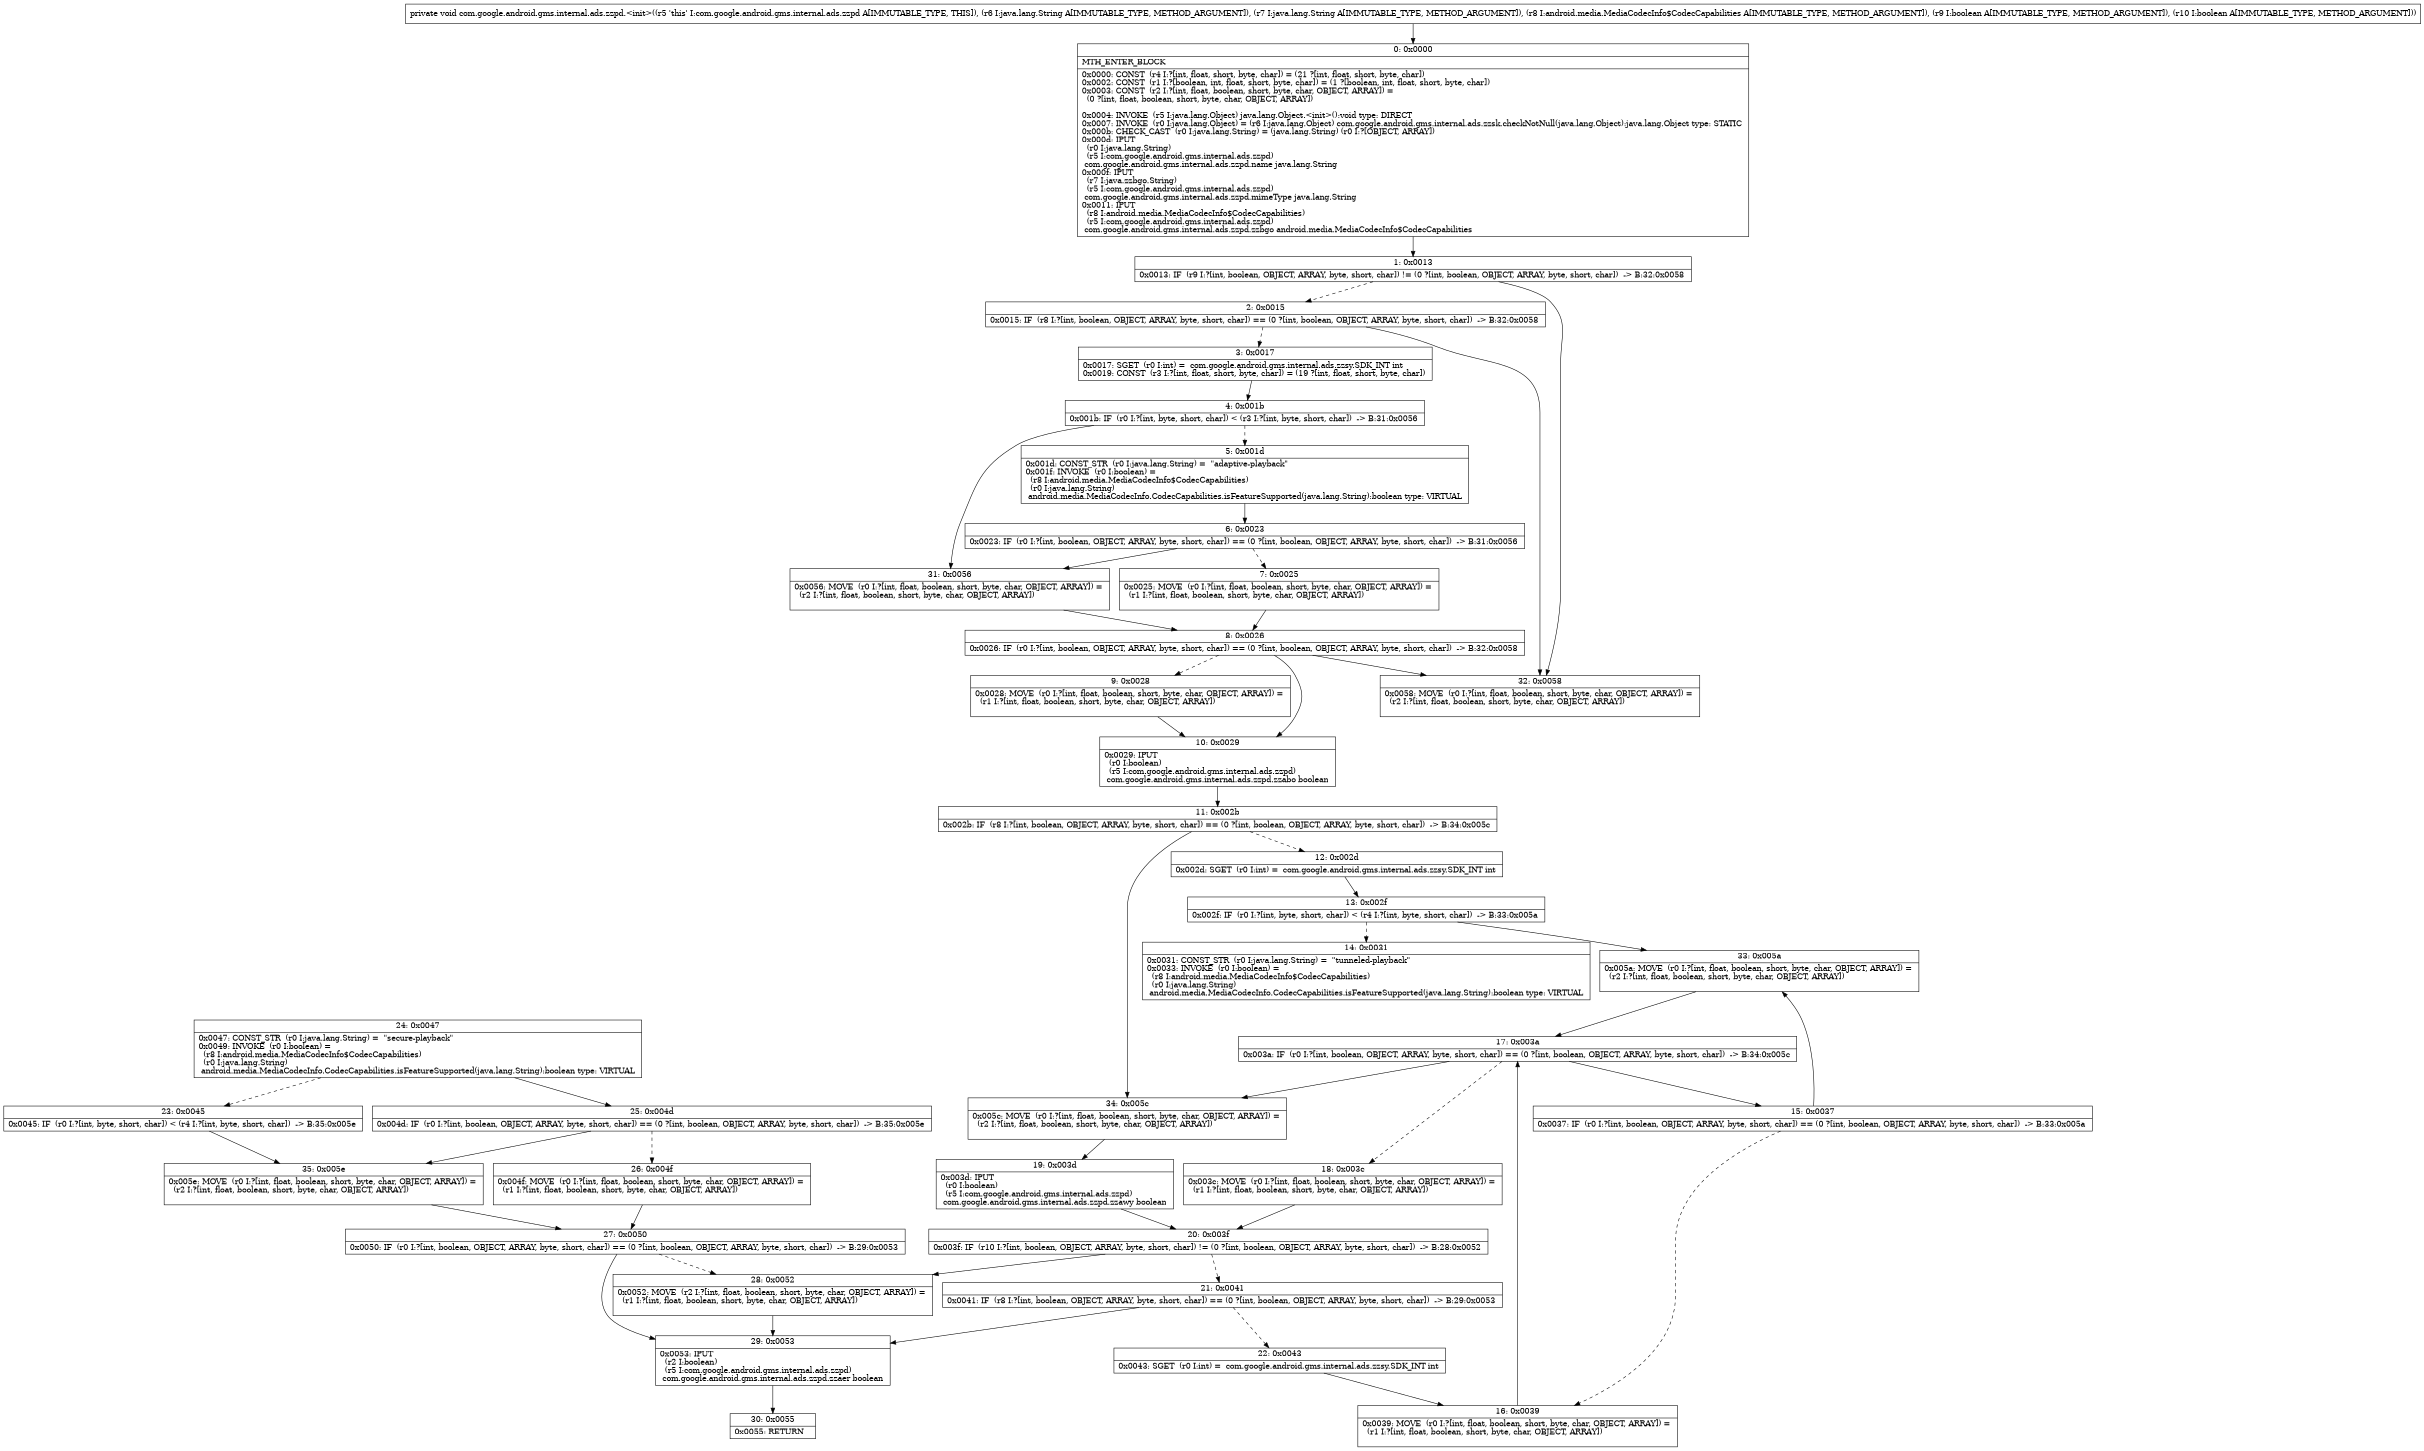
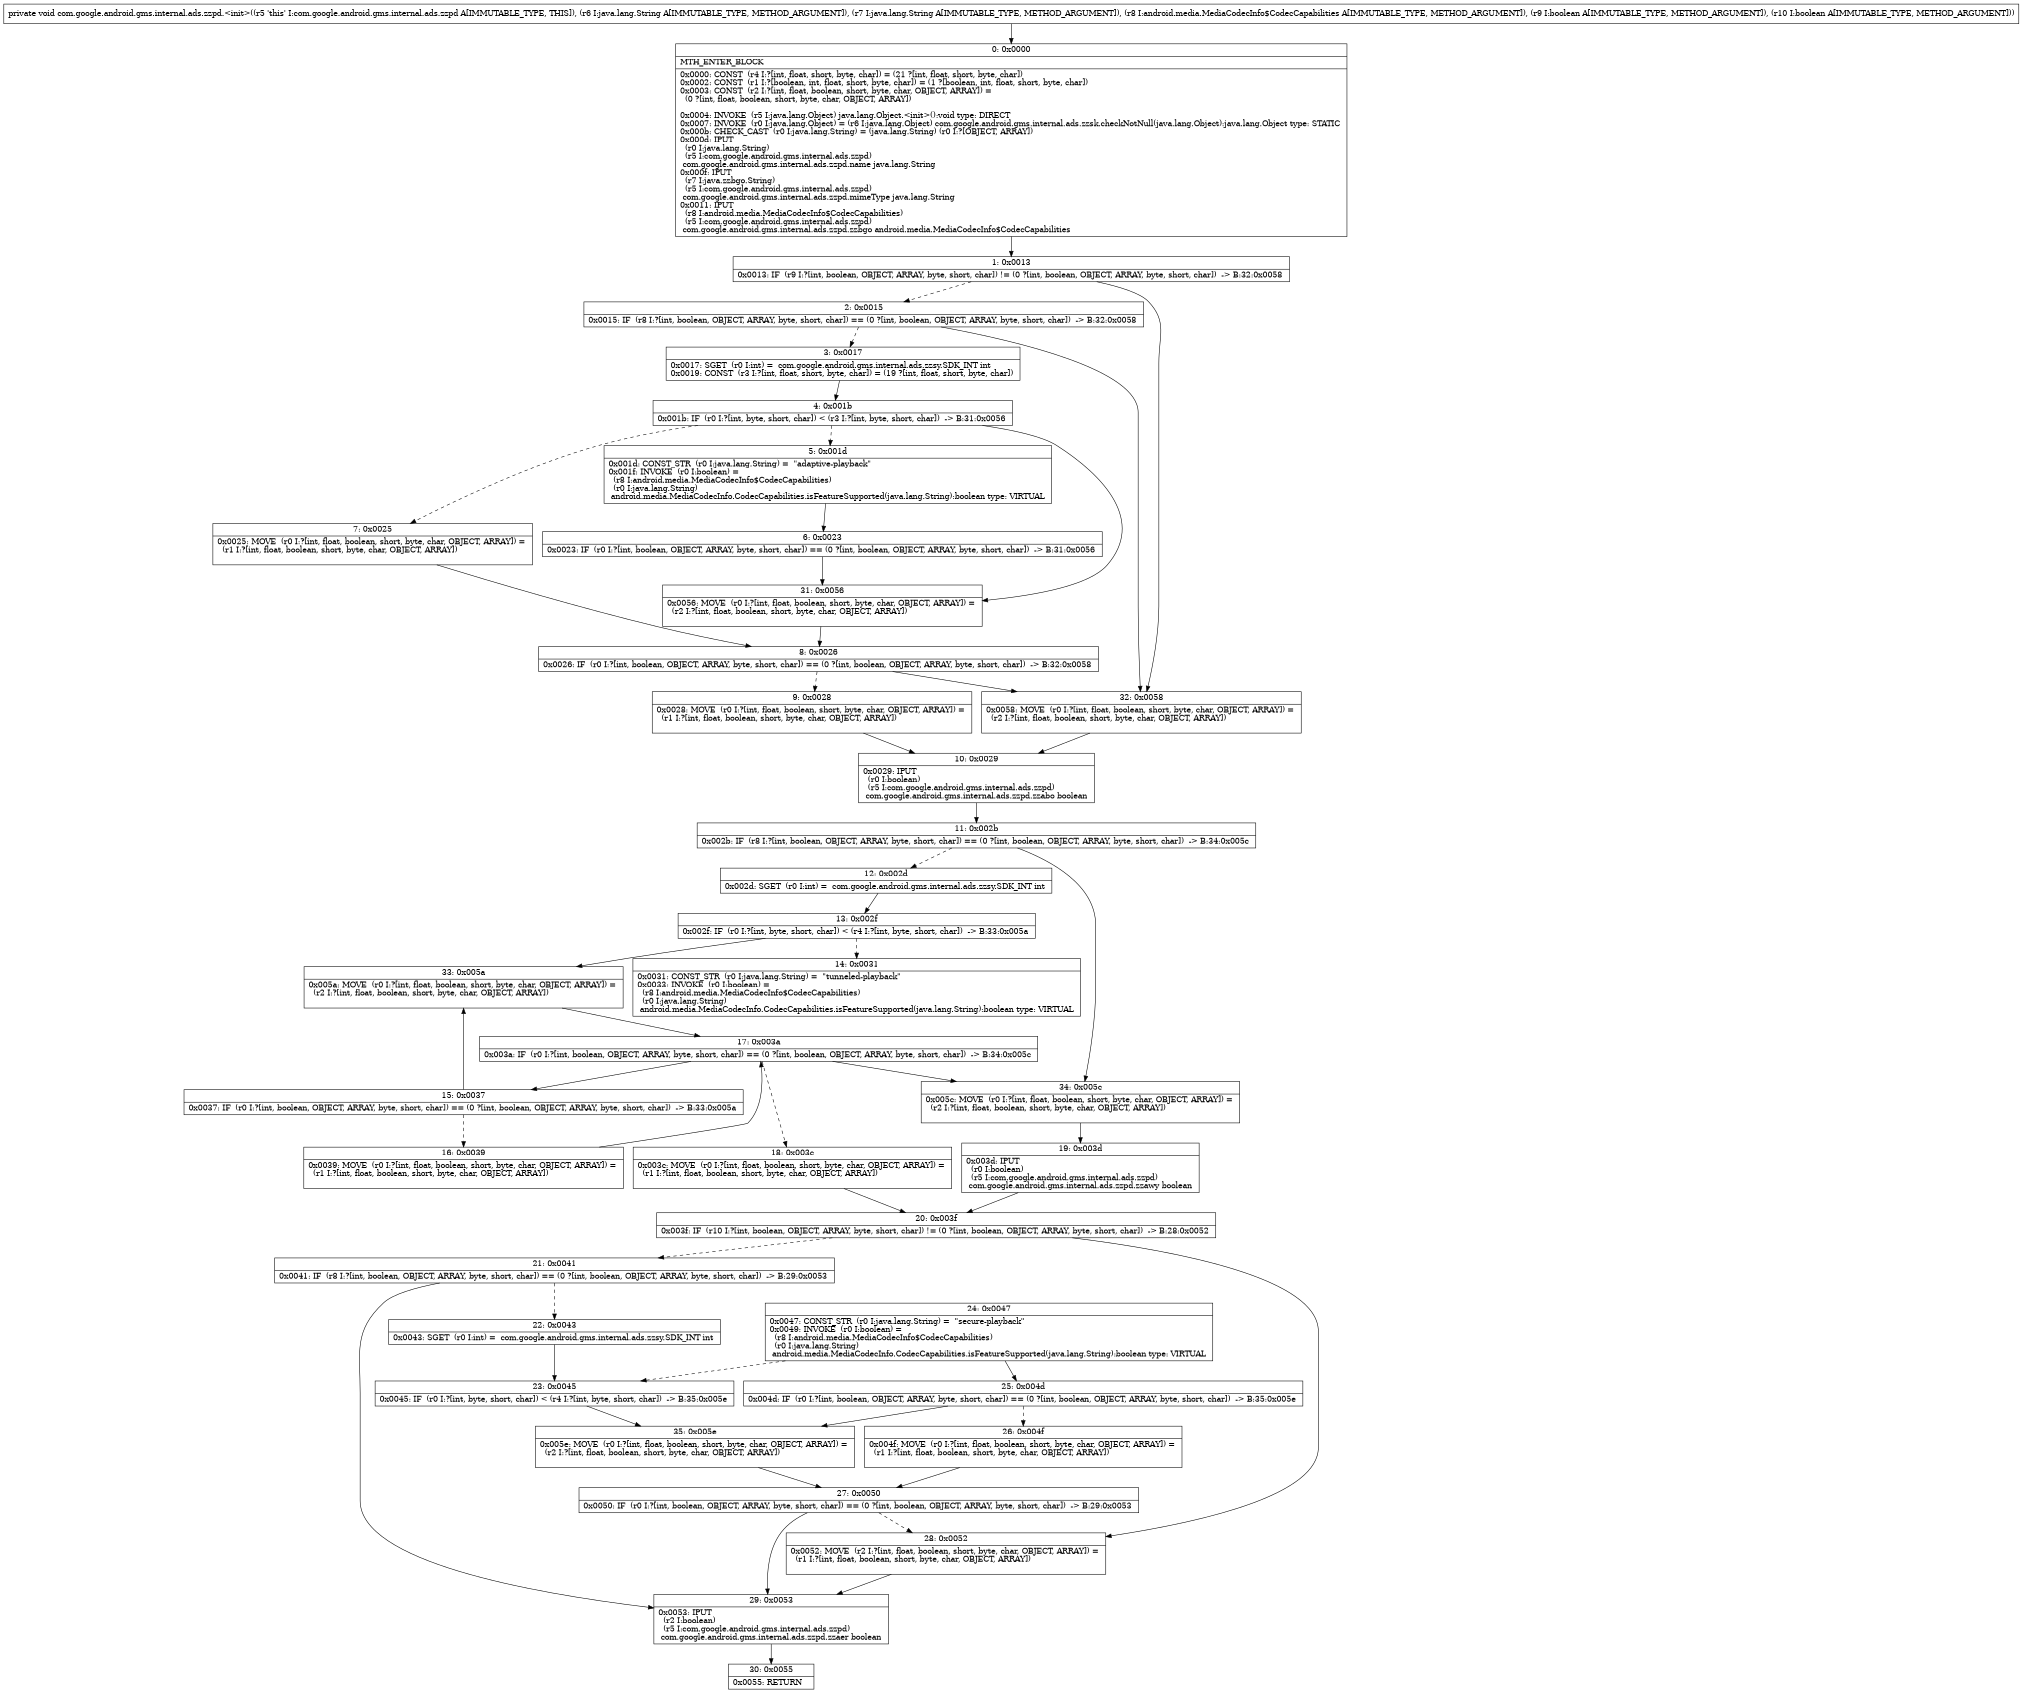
(1258, 556) -> (552, 460)
(1301, 692) -> (1067, 742)
(1381, 1389) -> (555, 1360)
